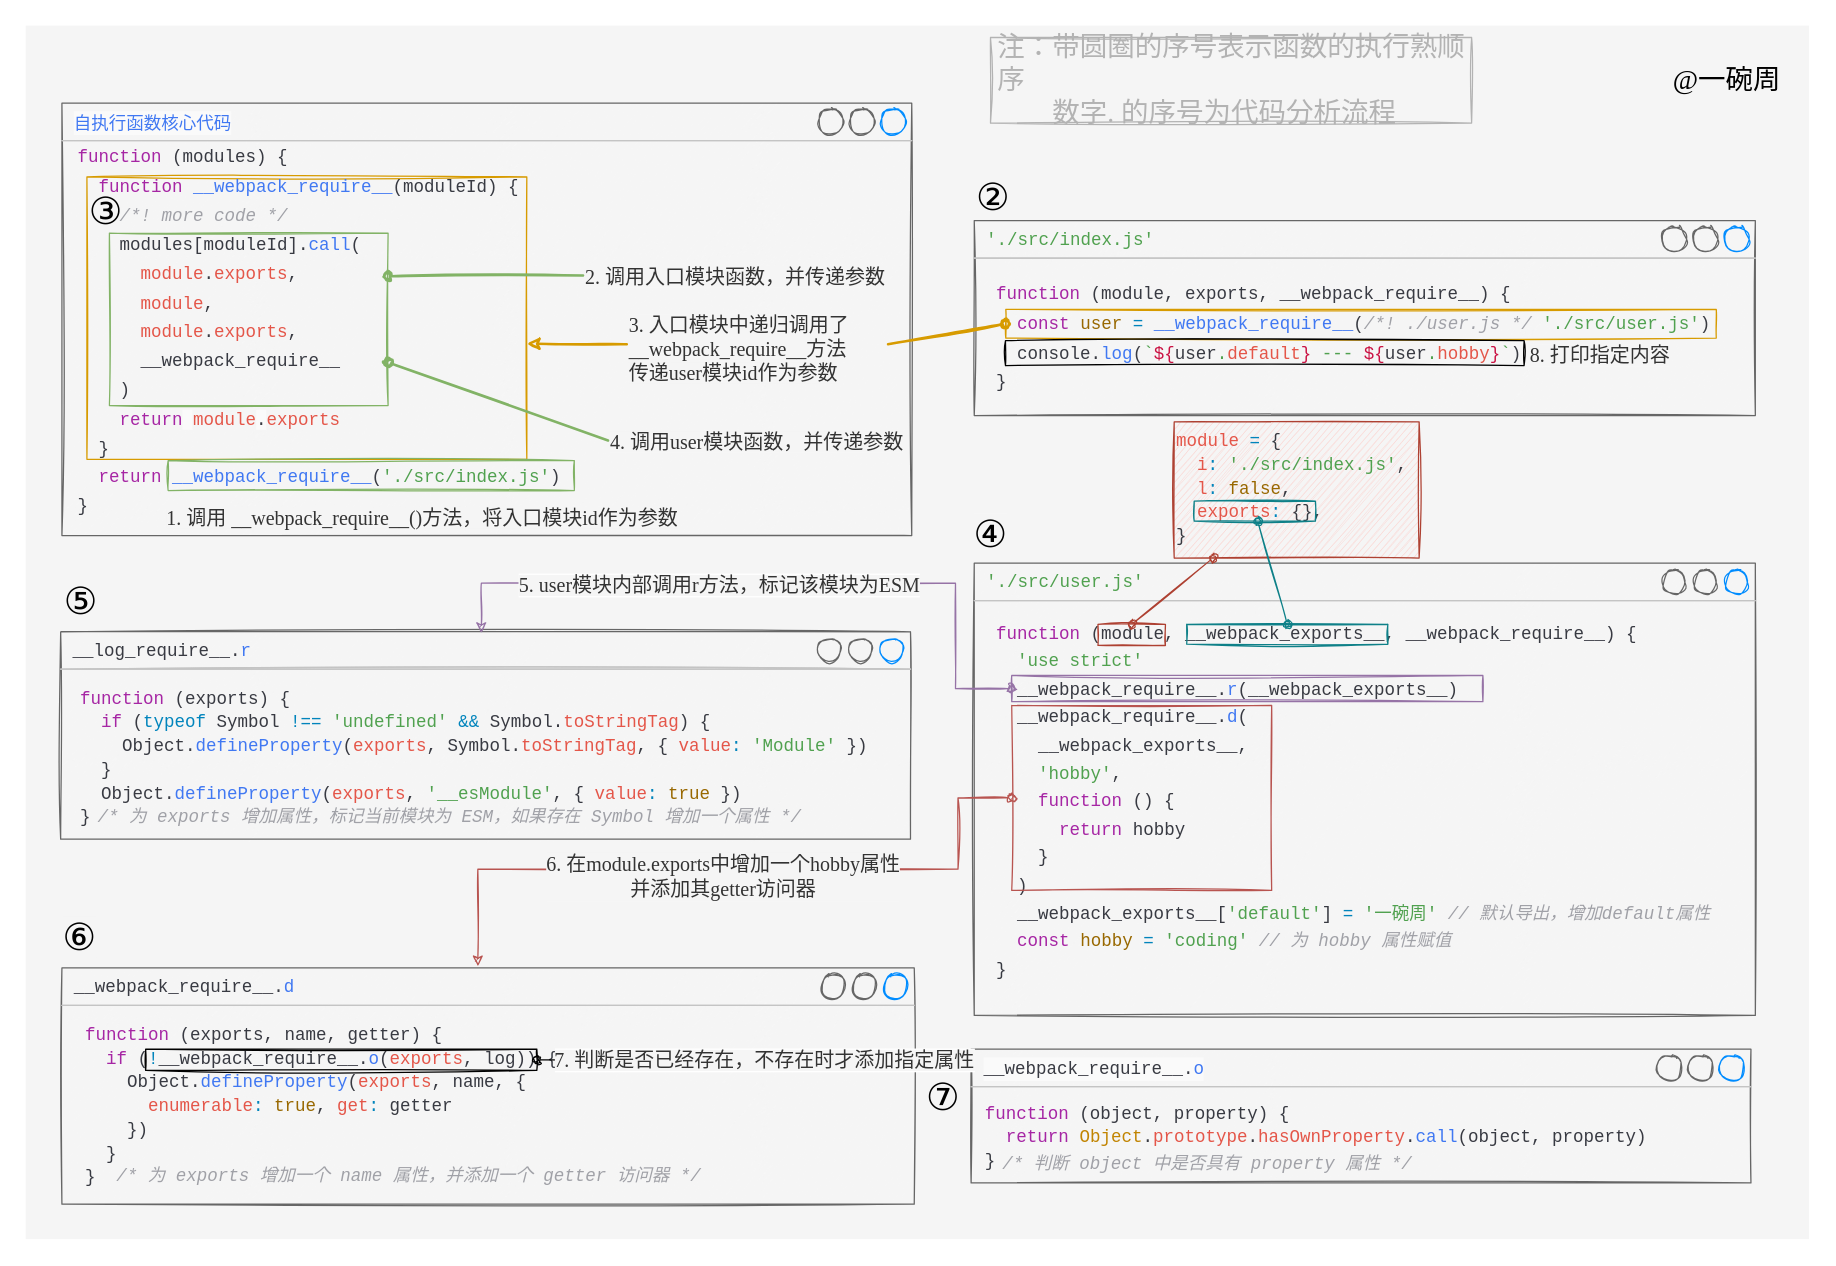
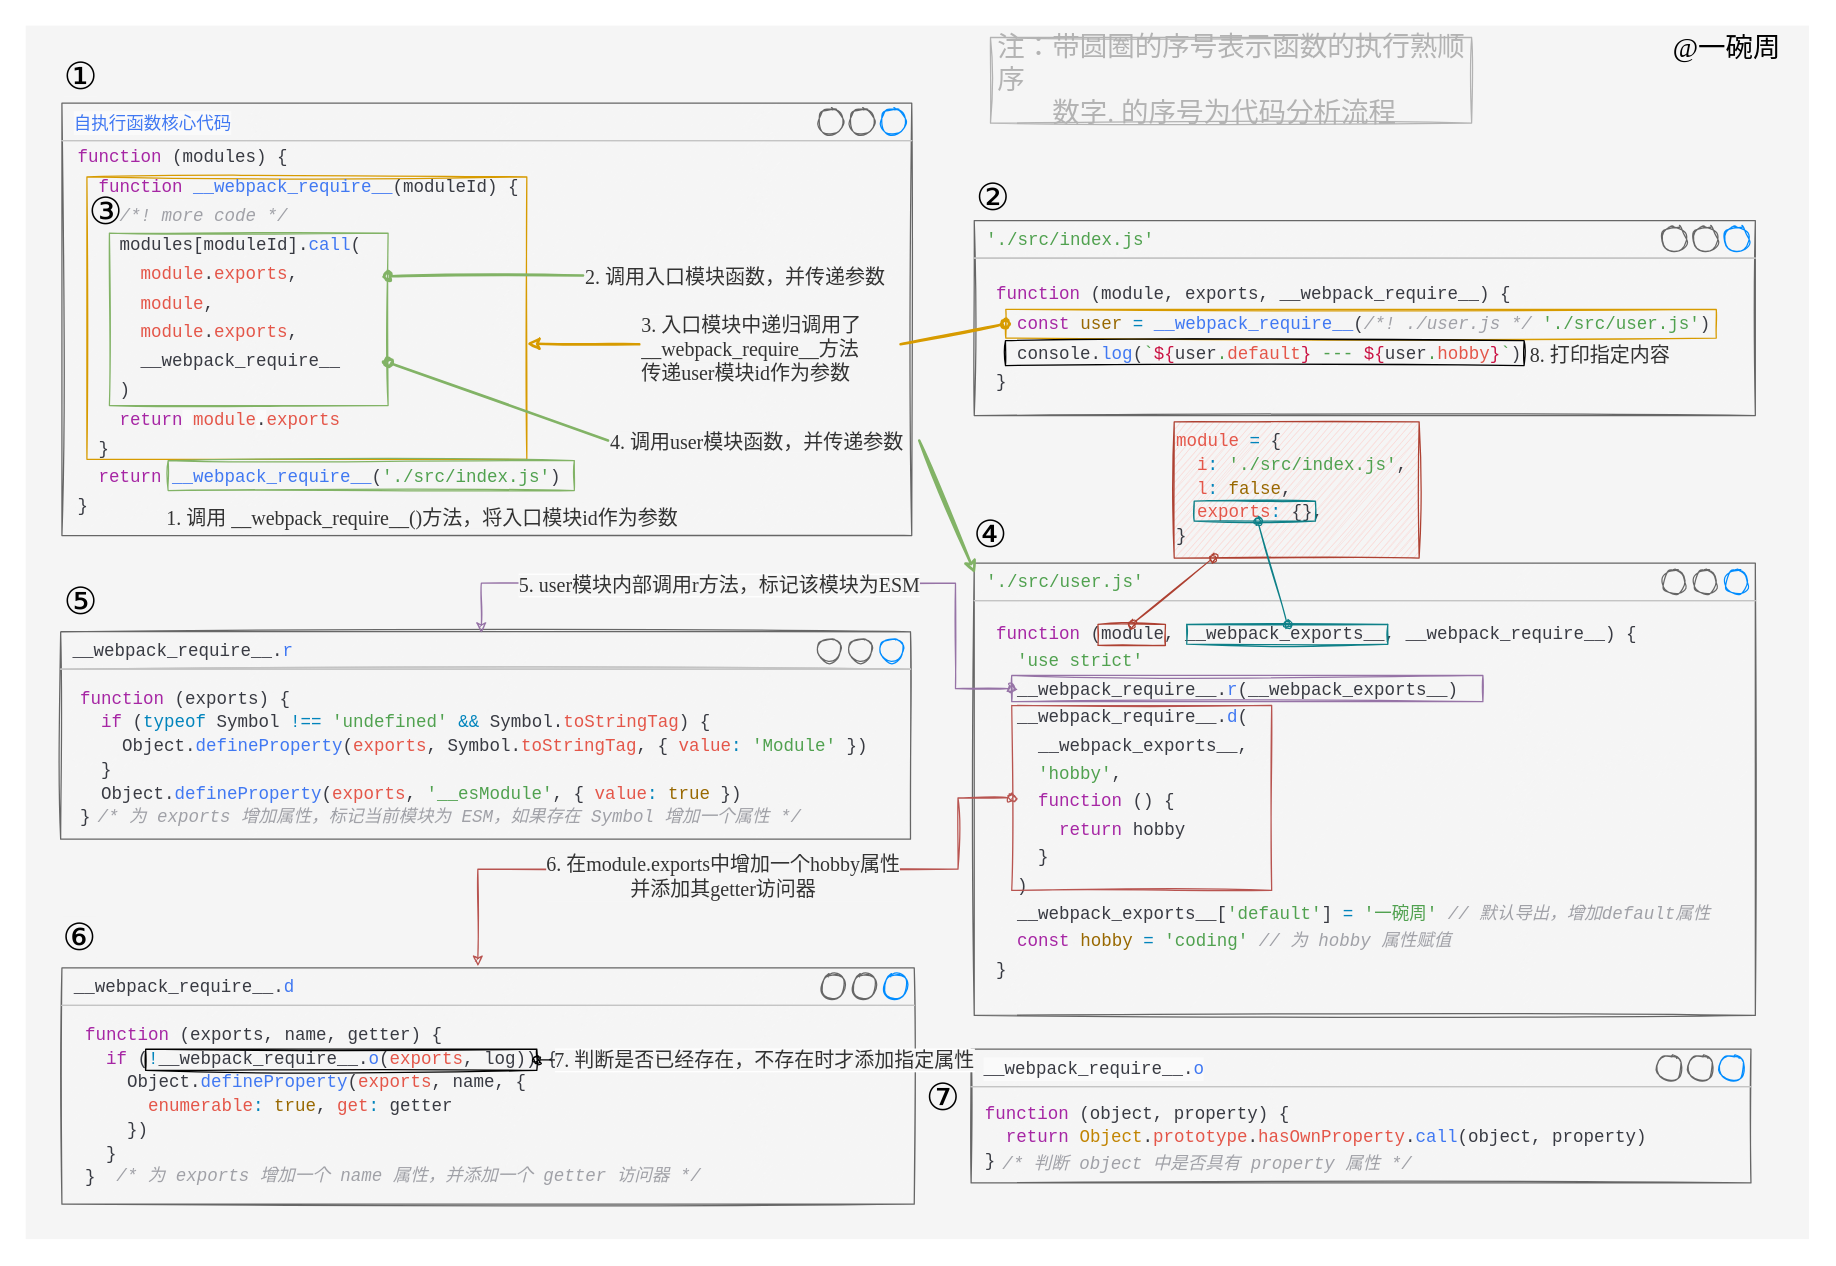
none -> (93, 68)
(1728, 81) -> (1728, 49)
(758, 344) -> (770, 344)
none -> (945, 502)
(166, 653) -> (193, 653)
